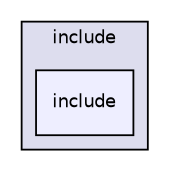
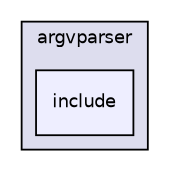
(85, 39) -> (85, 39)
